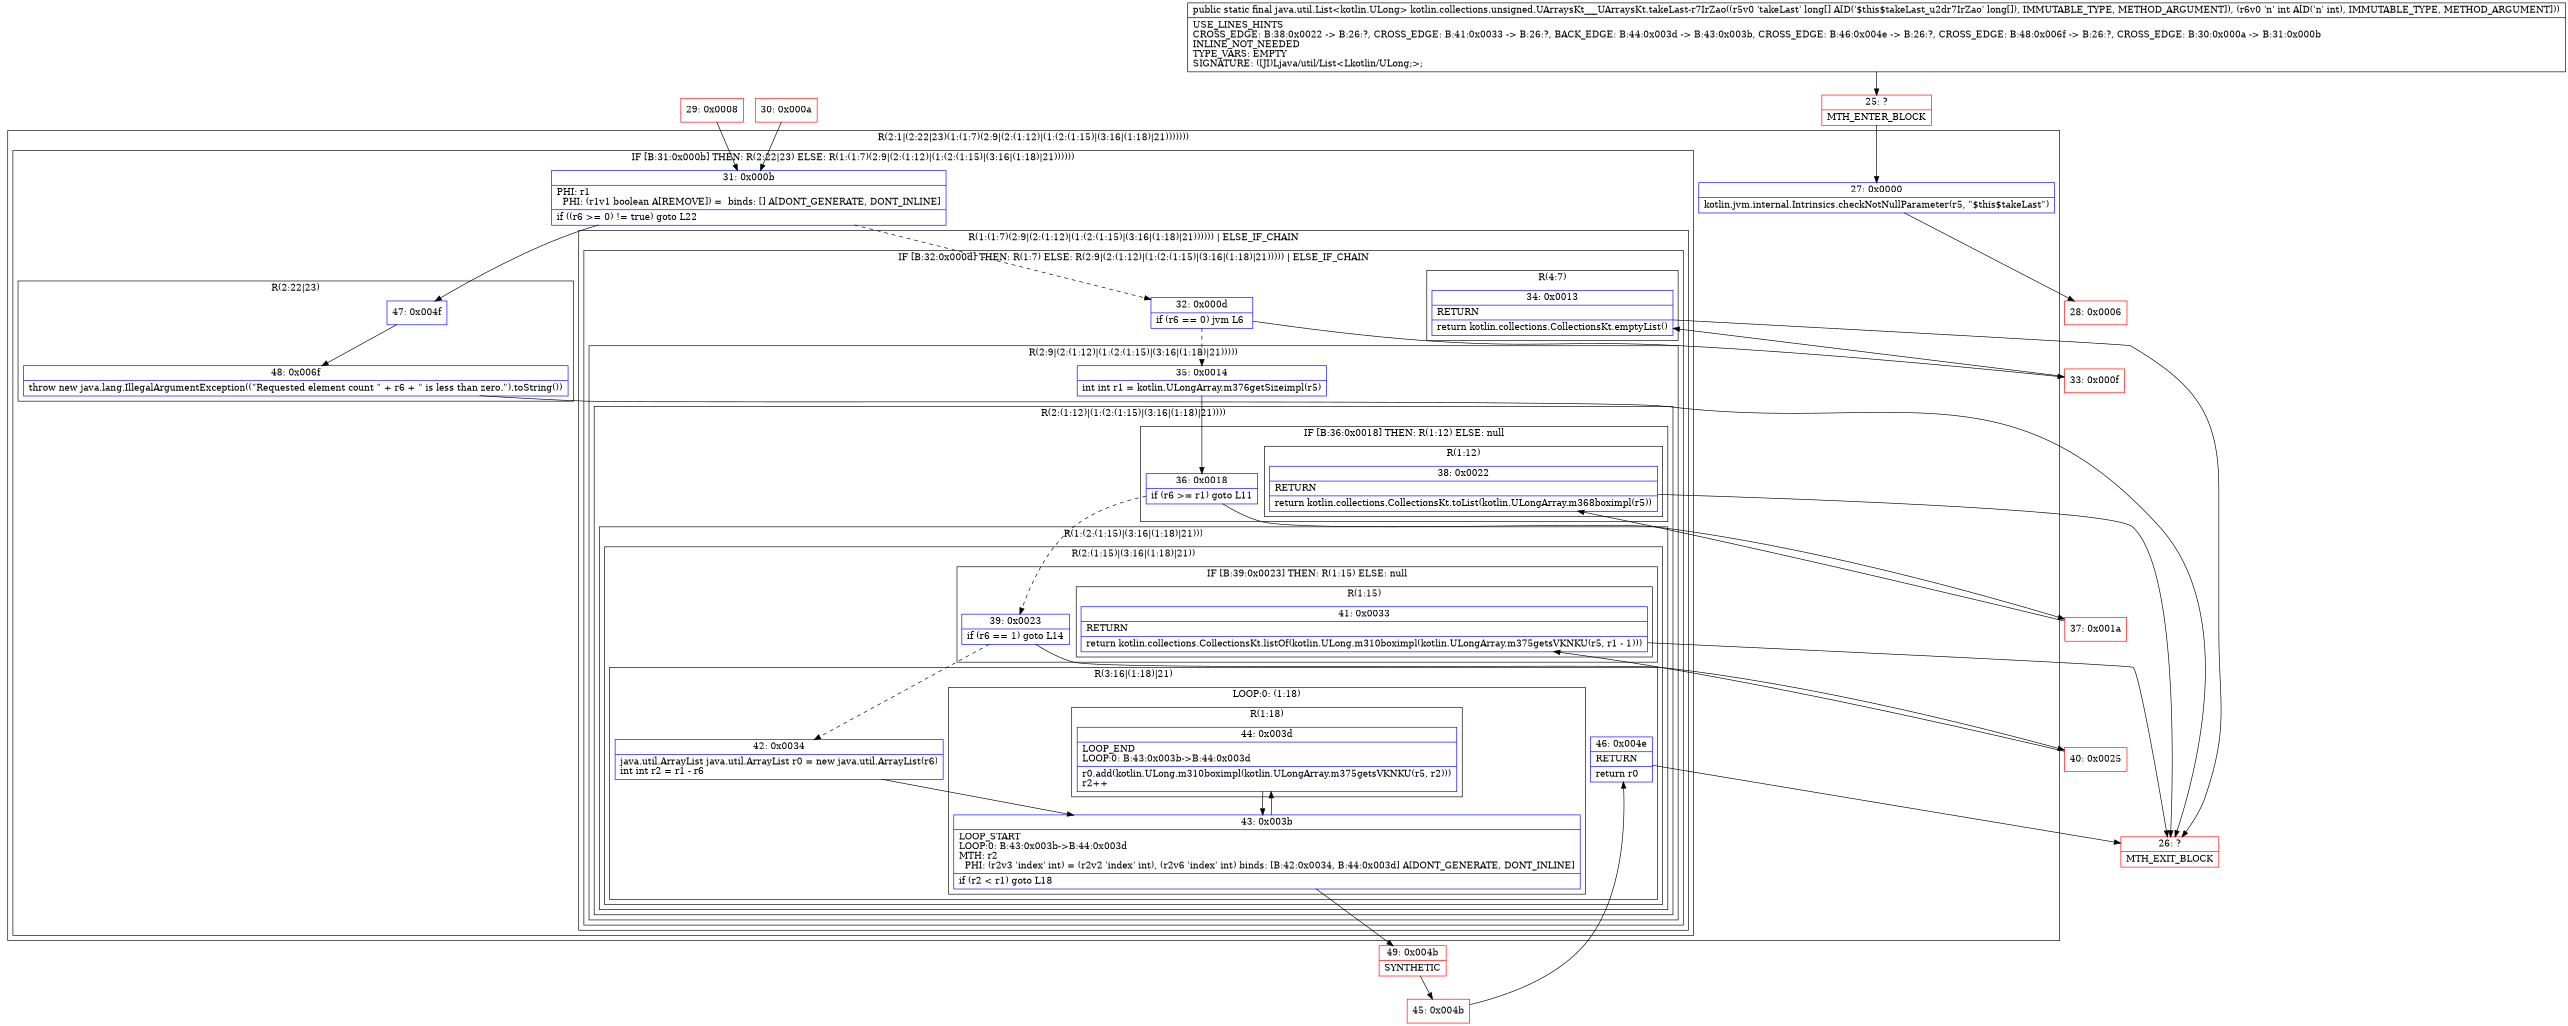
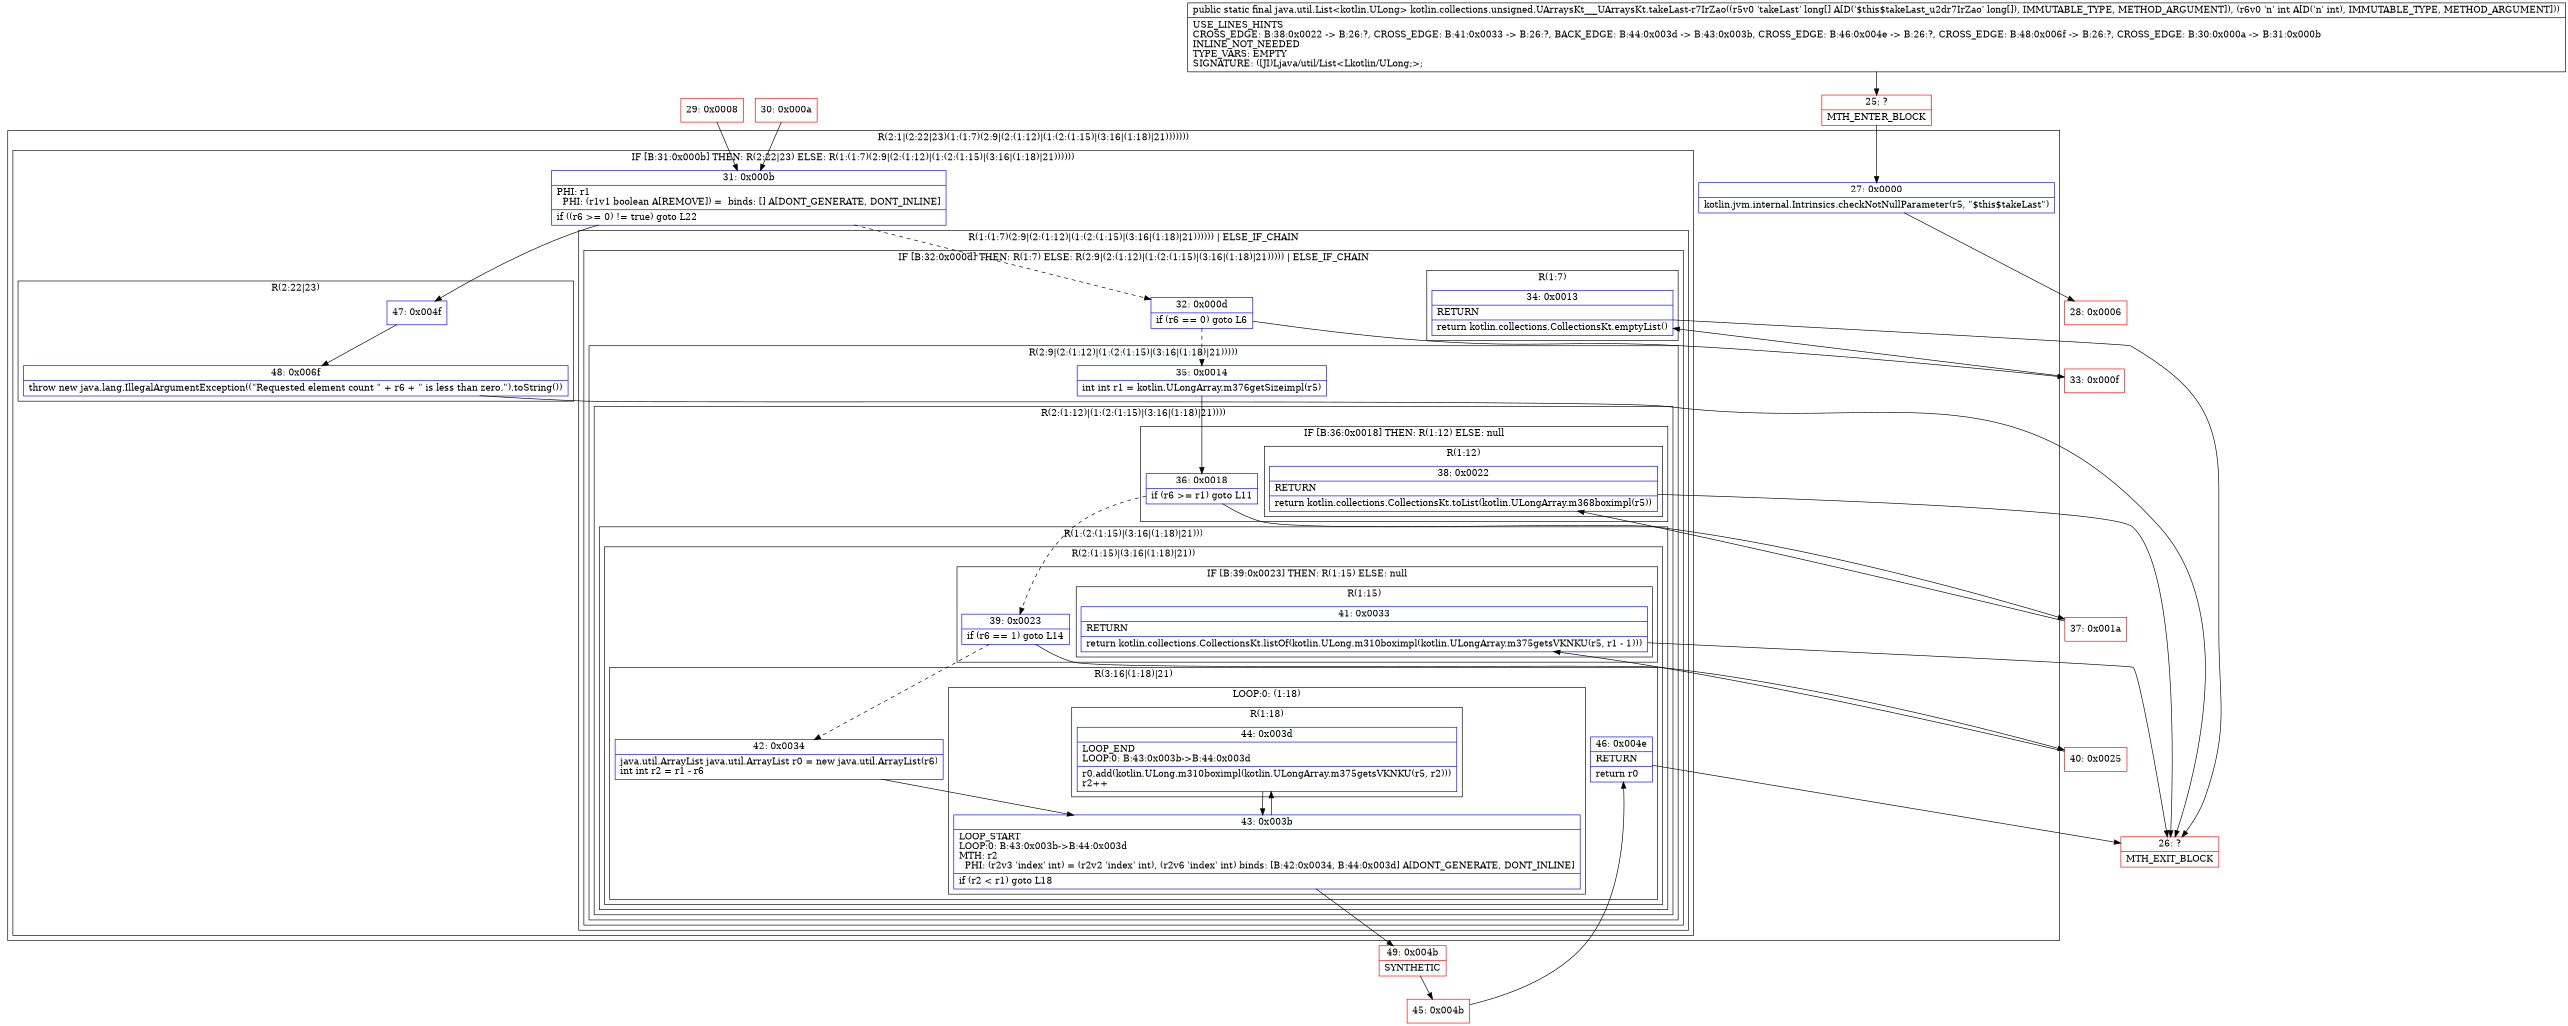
(1552, 278) -> (1552, 278)
(1200, 320) -> (1202, 320)
